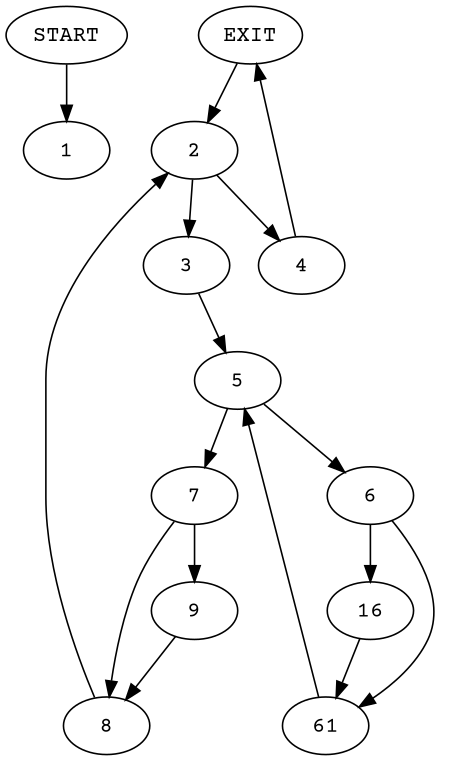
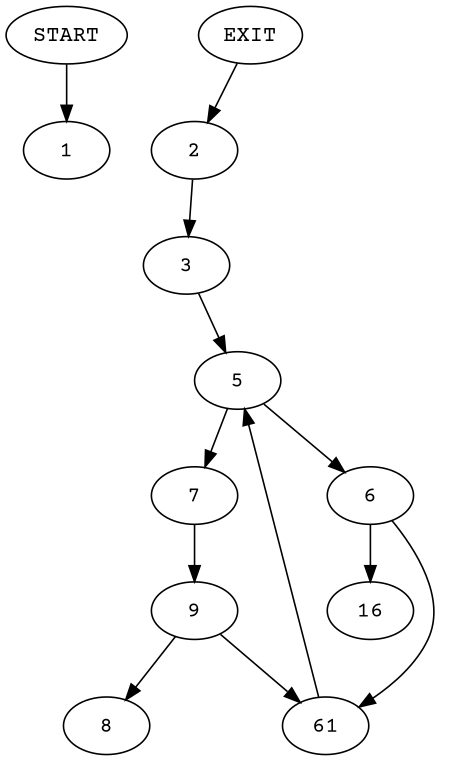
(302, 265) -> none
(46, 427) -> none
(131, 597) -> none
(351, 661) -> (254, 663)
